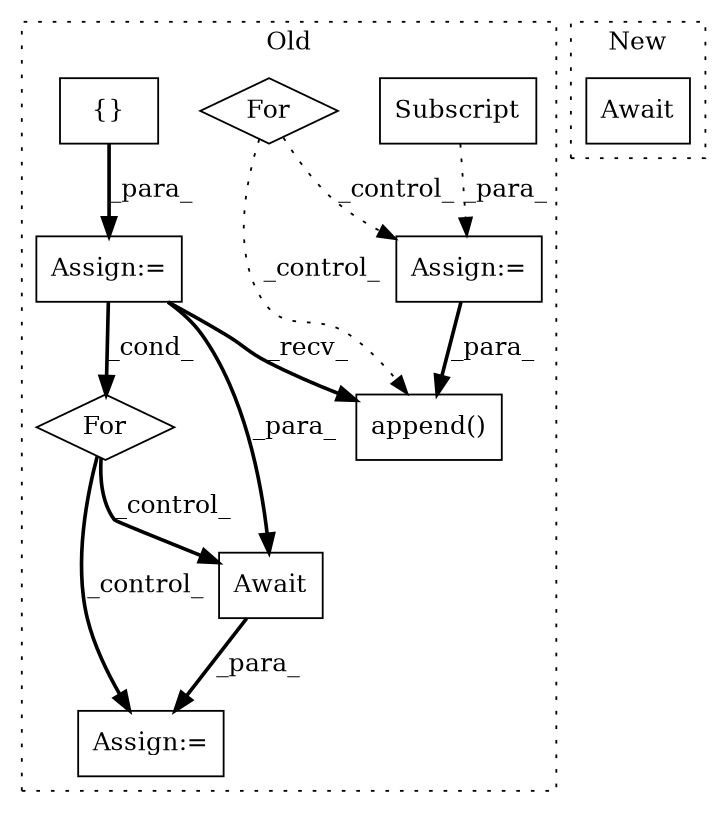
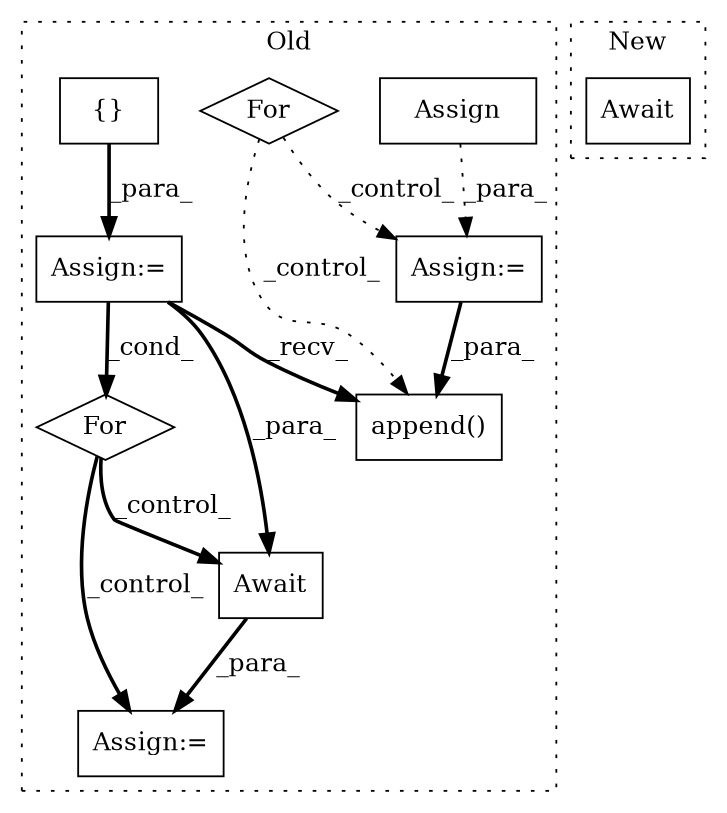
(458, 111) -> (458, 111)
